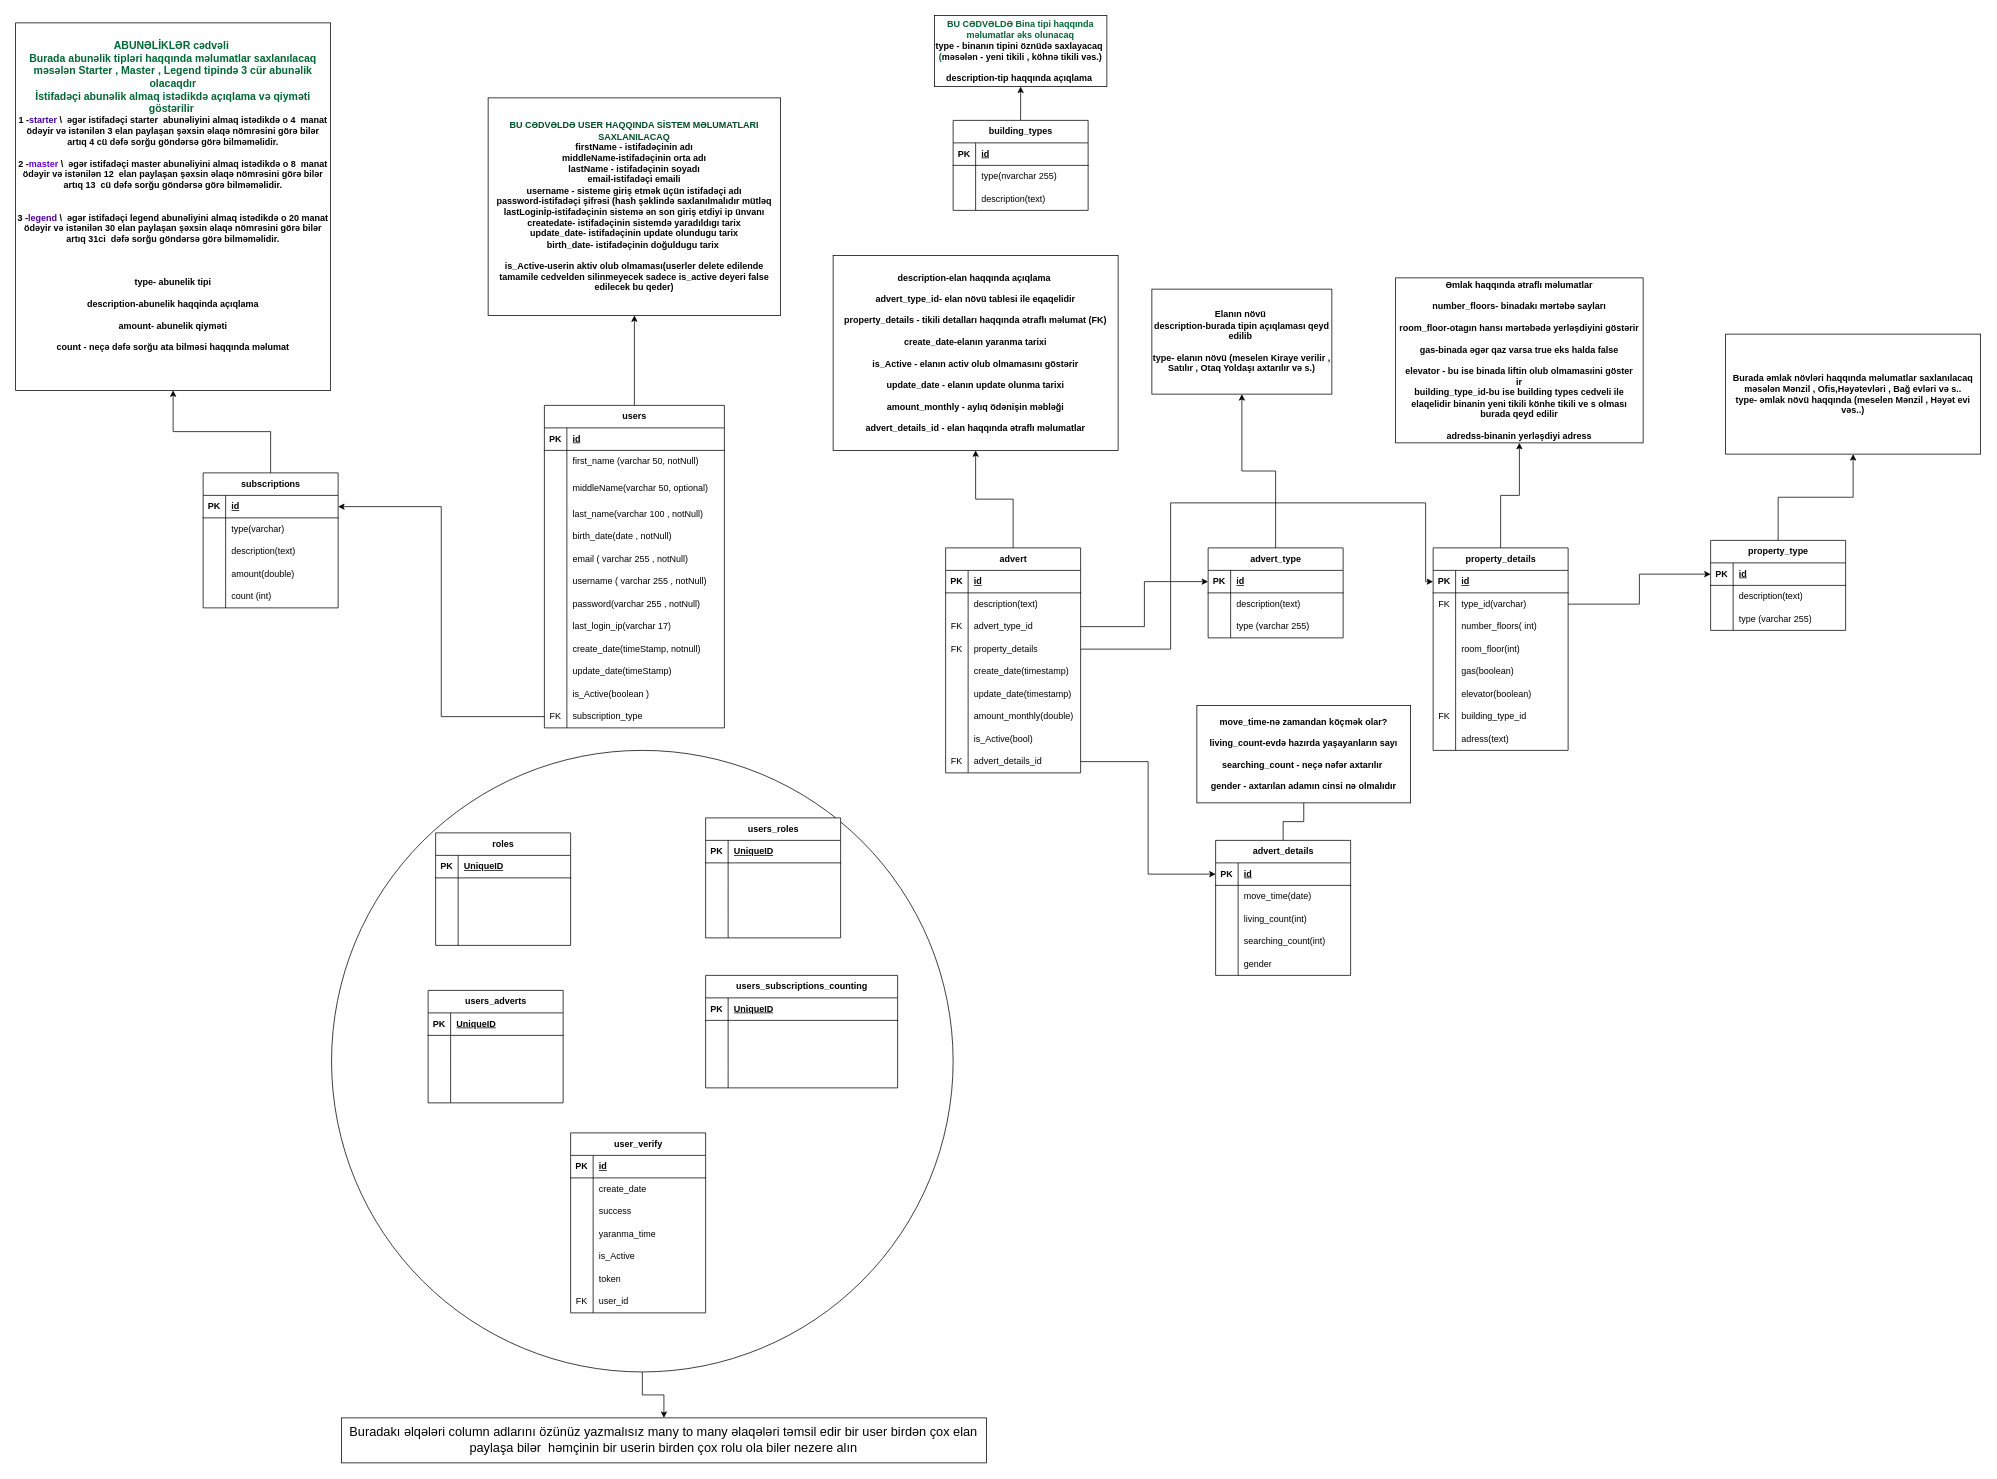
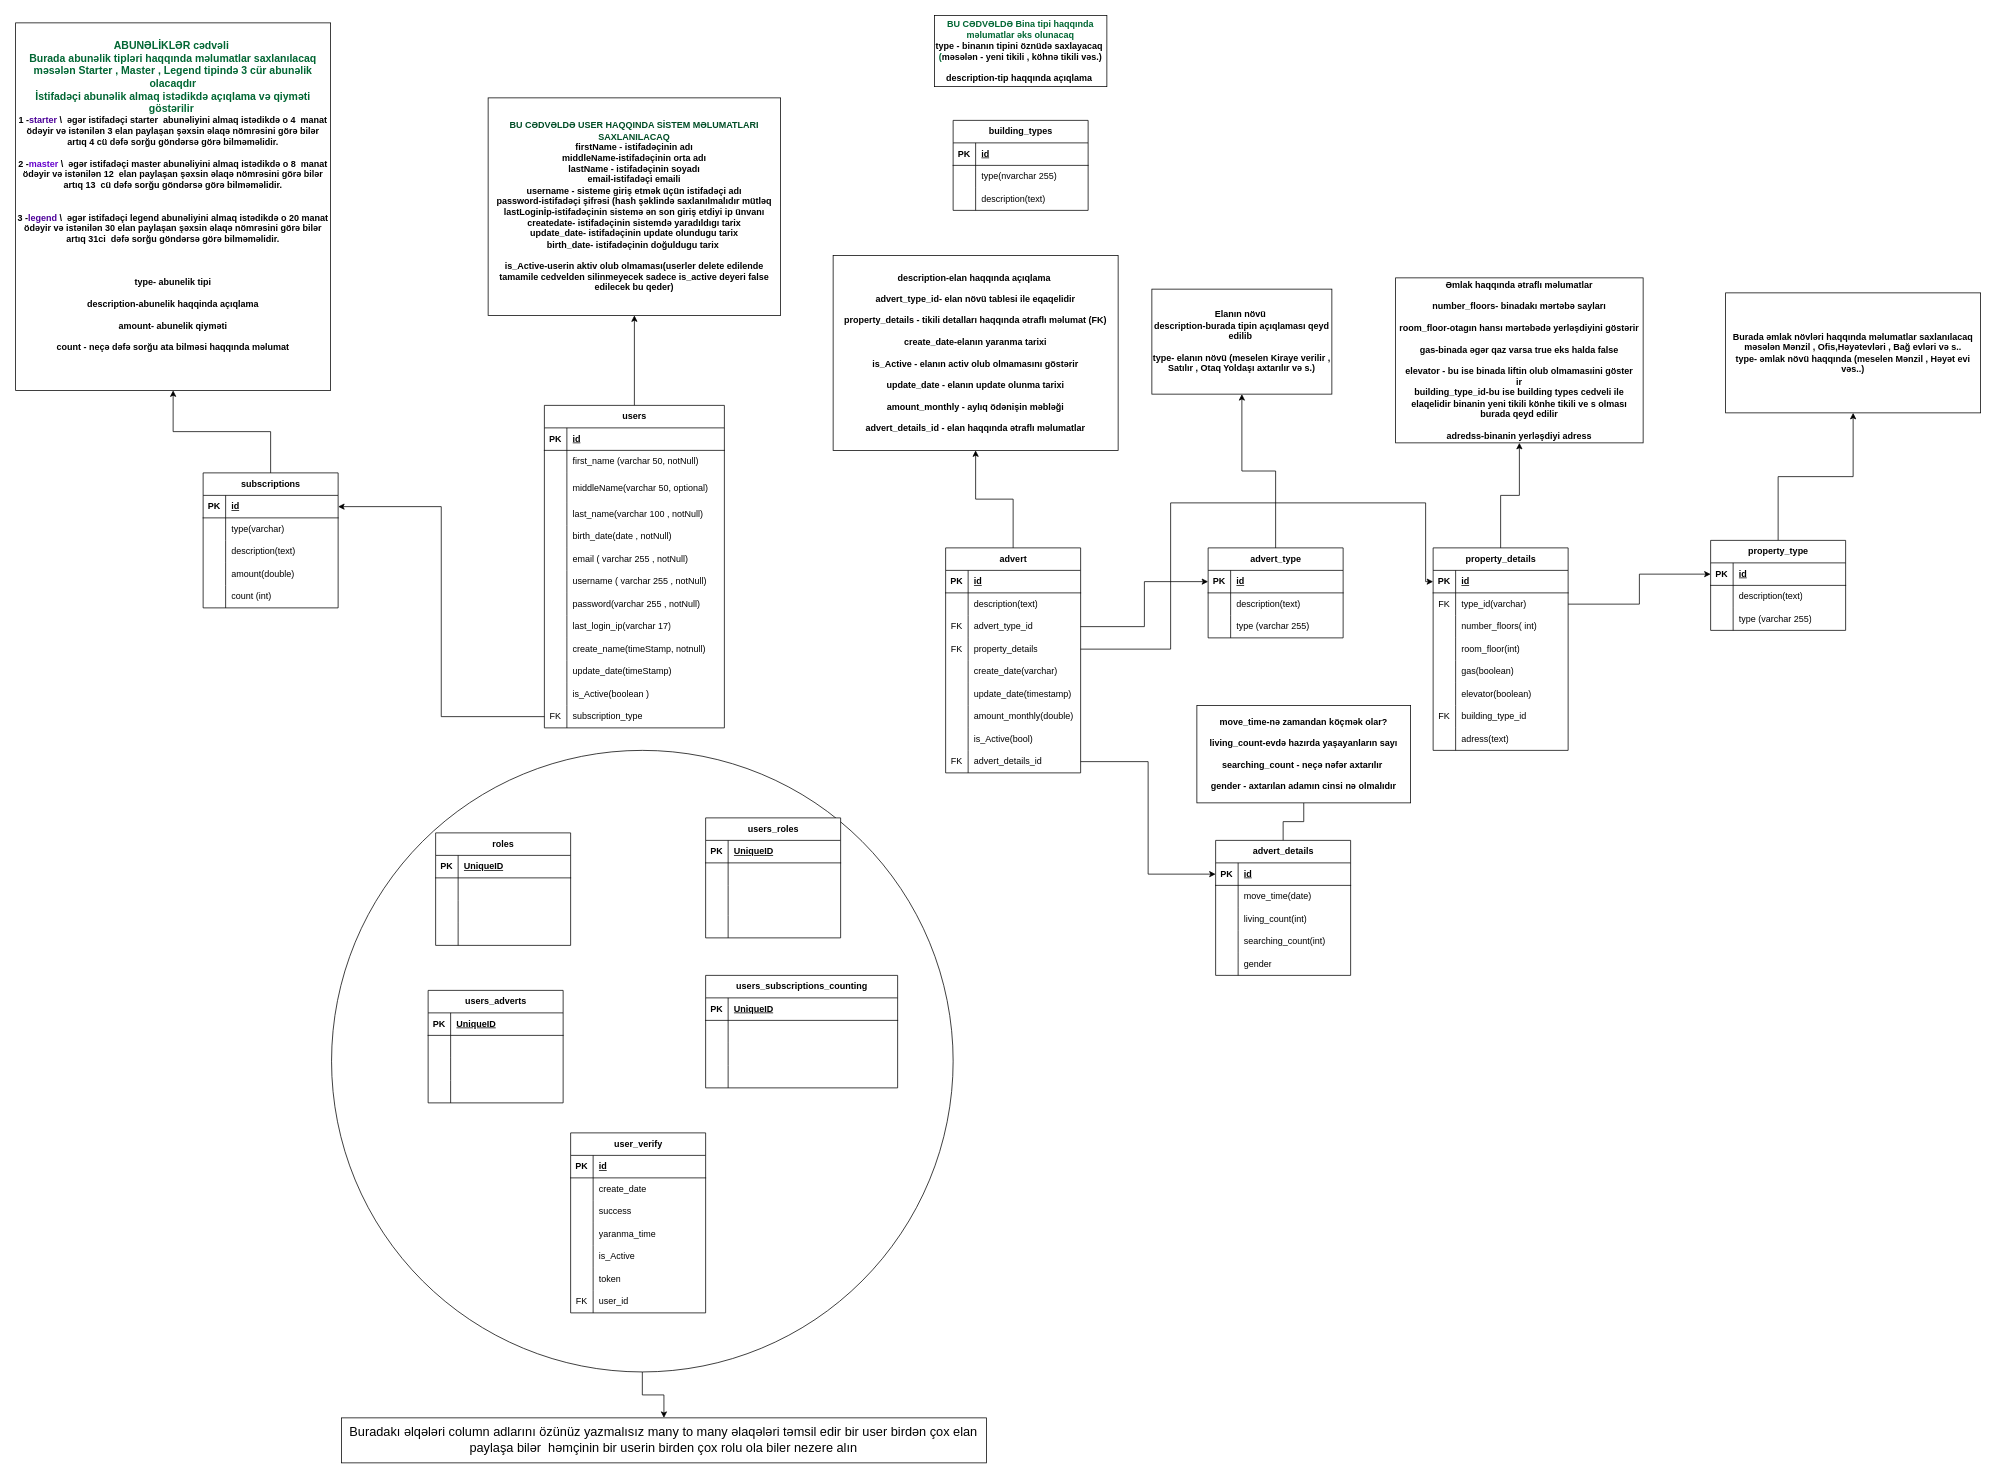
(1020, 106) -> none
(1853, 394) -> (1853, 353)
(645, 649) -> (645, 649)
(1027, 672) -> (1024, 672)
